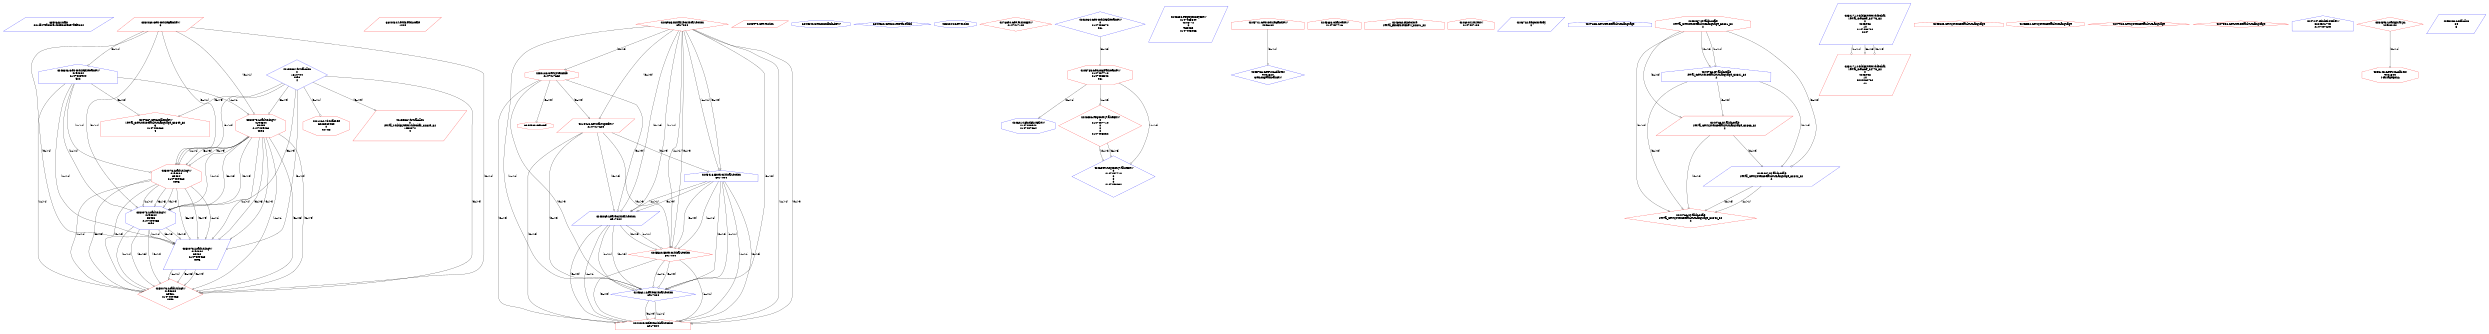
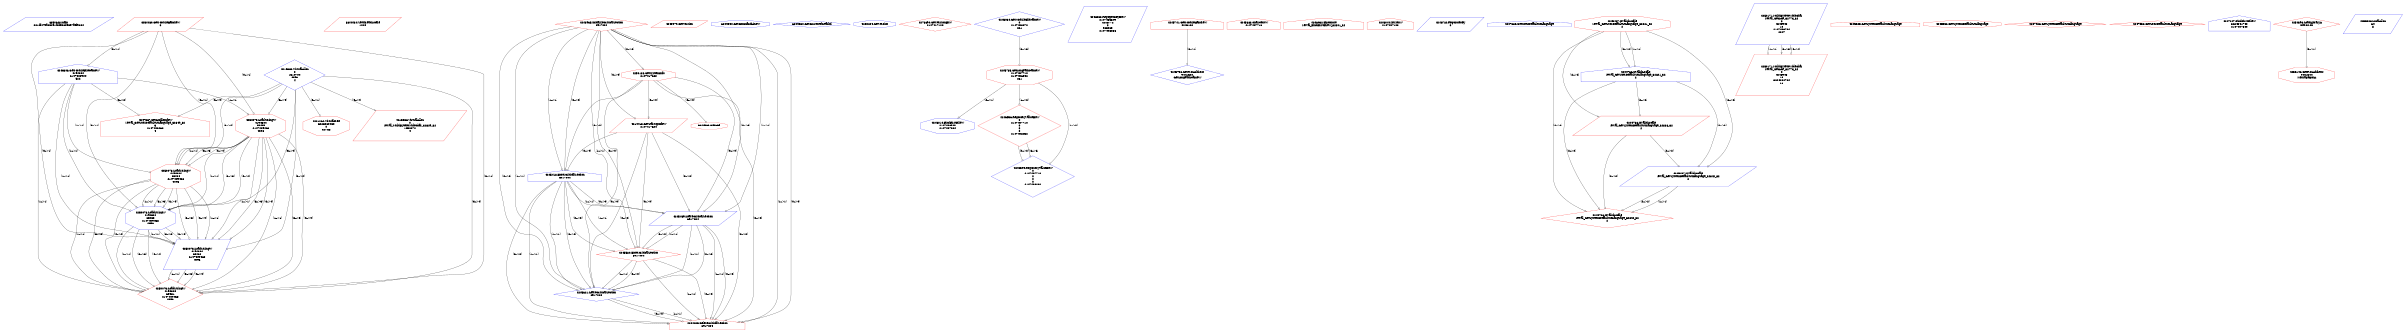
none -> (588, 110)
